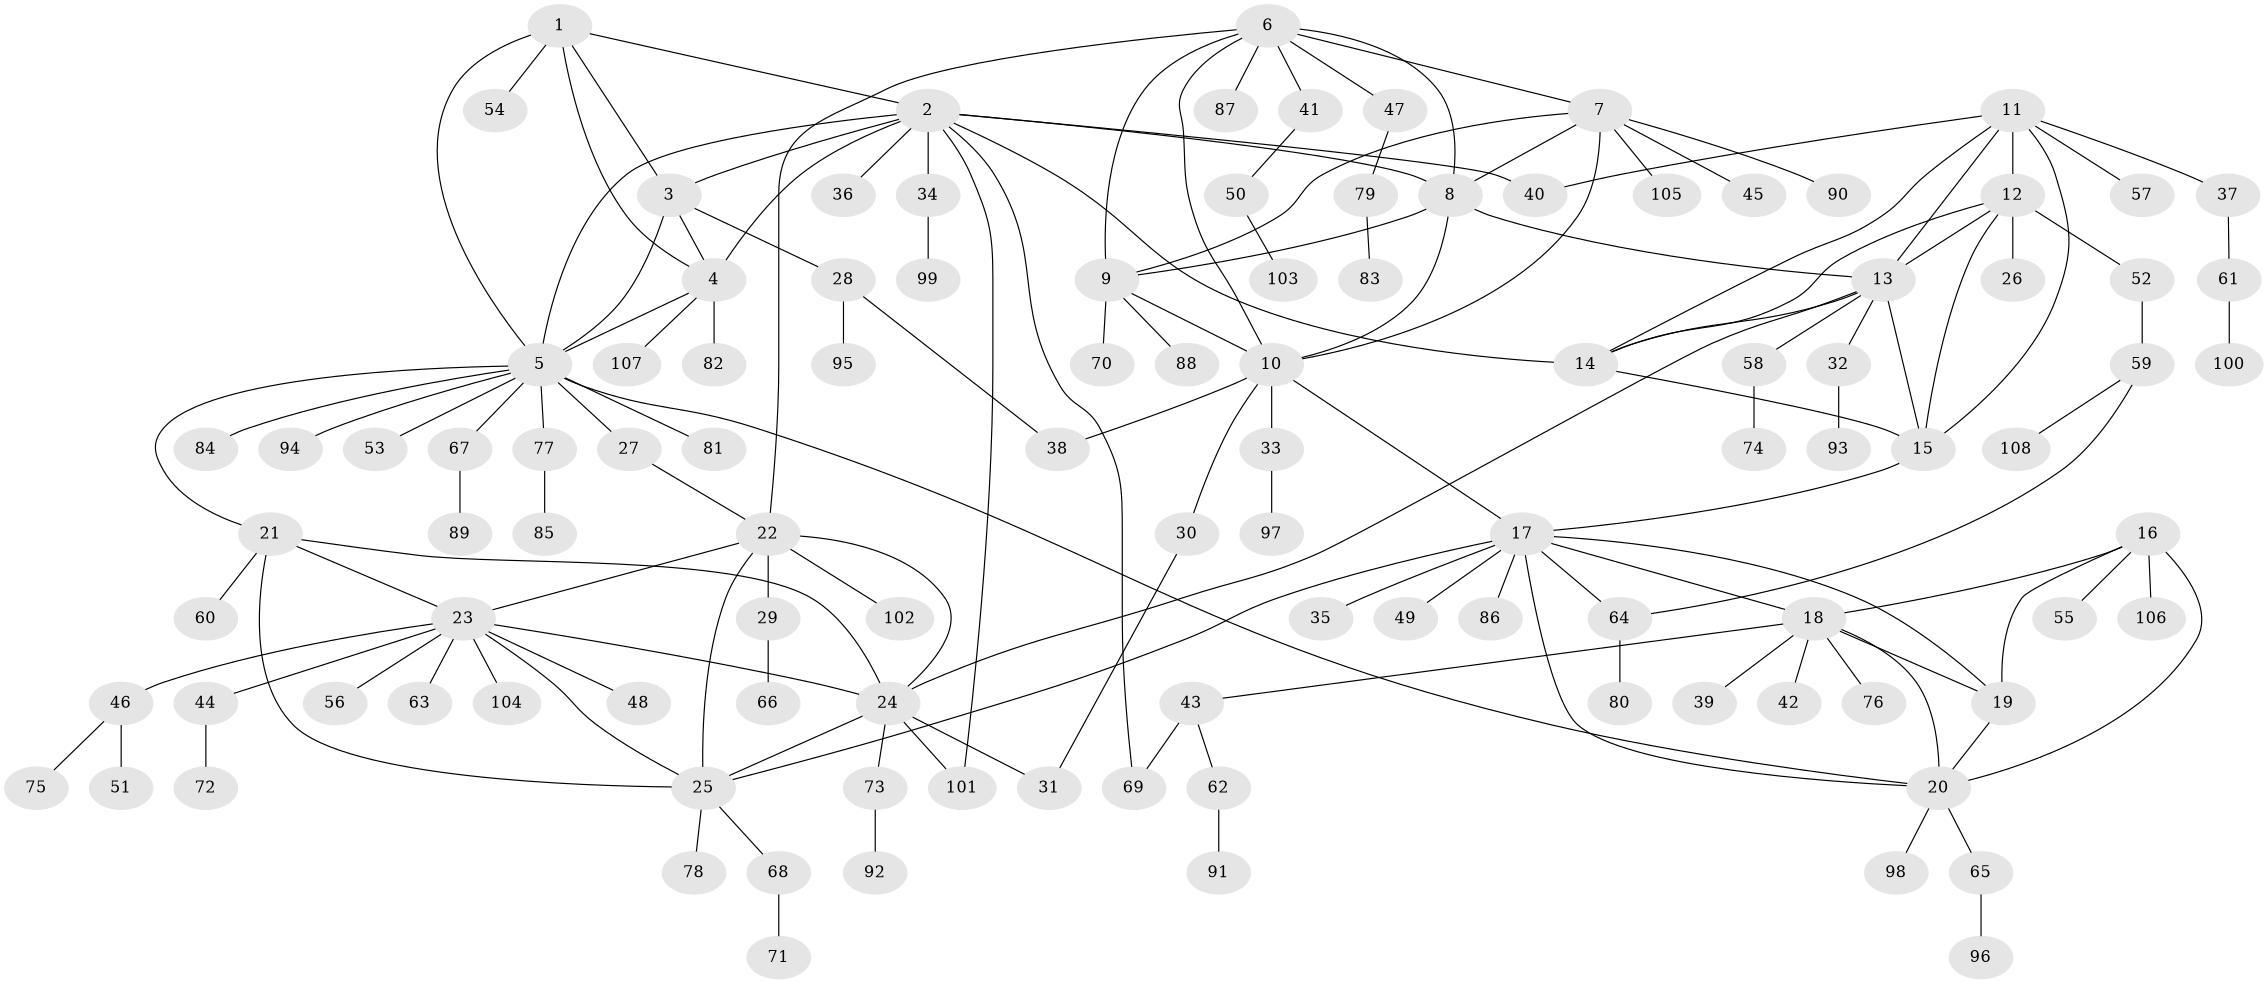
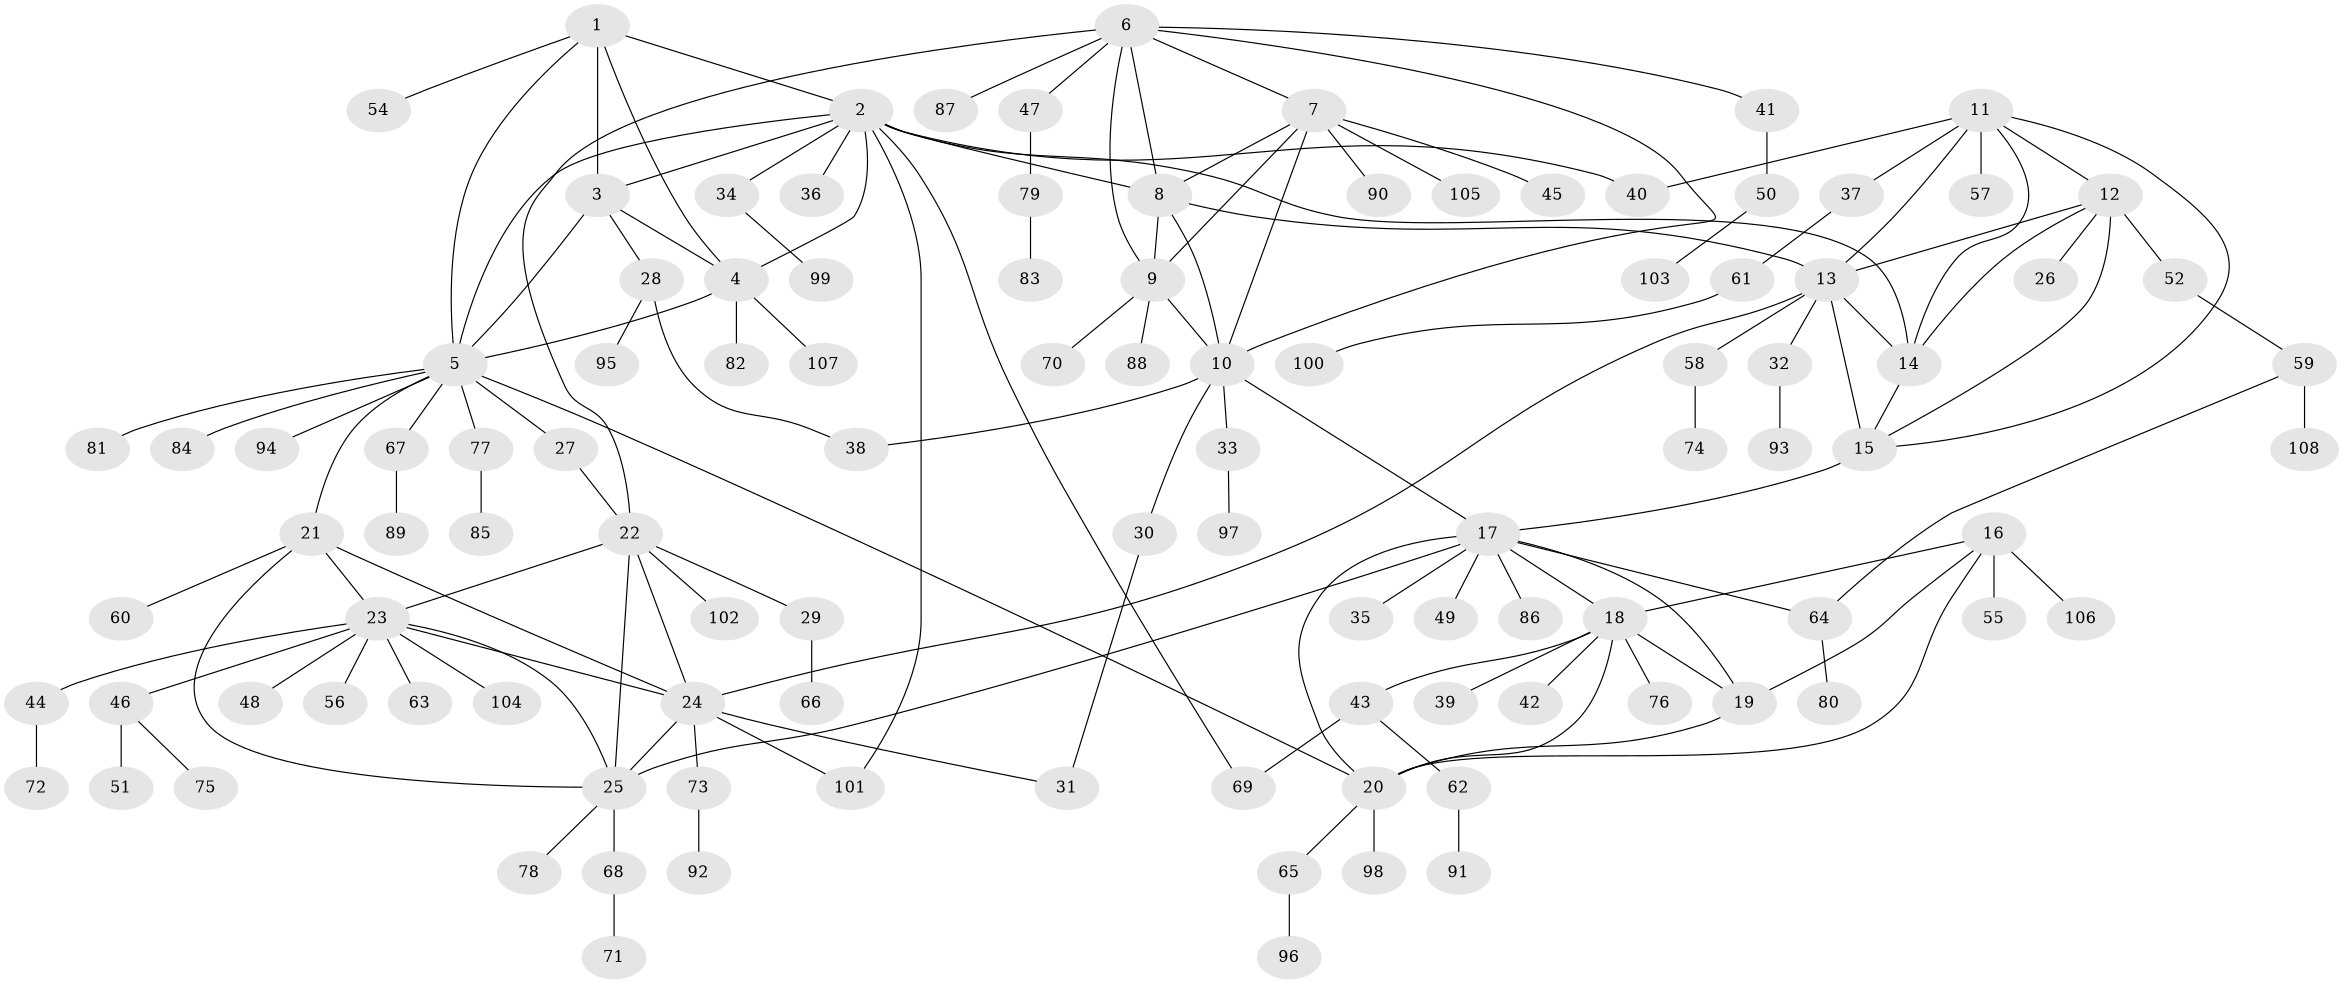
(375, 449) -> none
